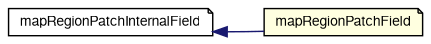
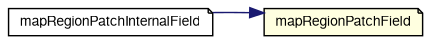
(246, 32) -> (231, 12)
